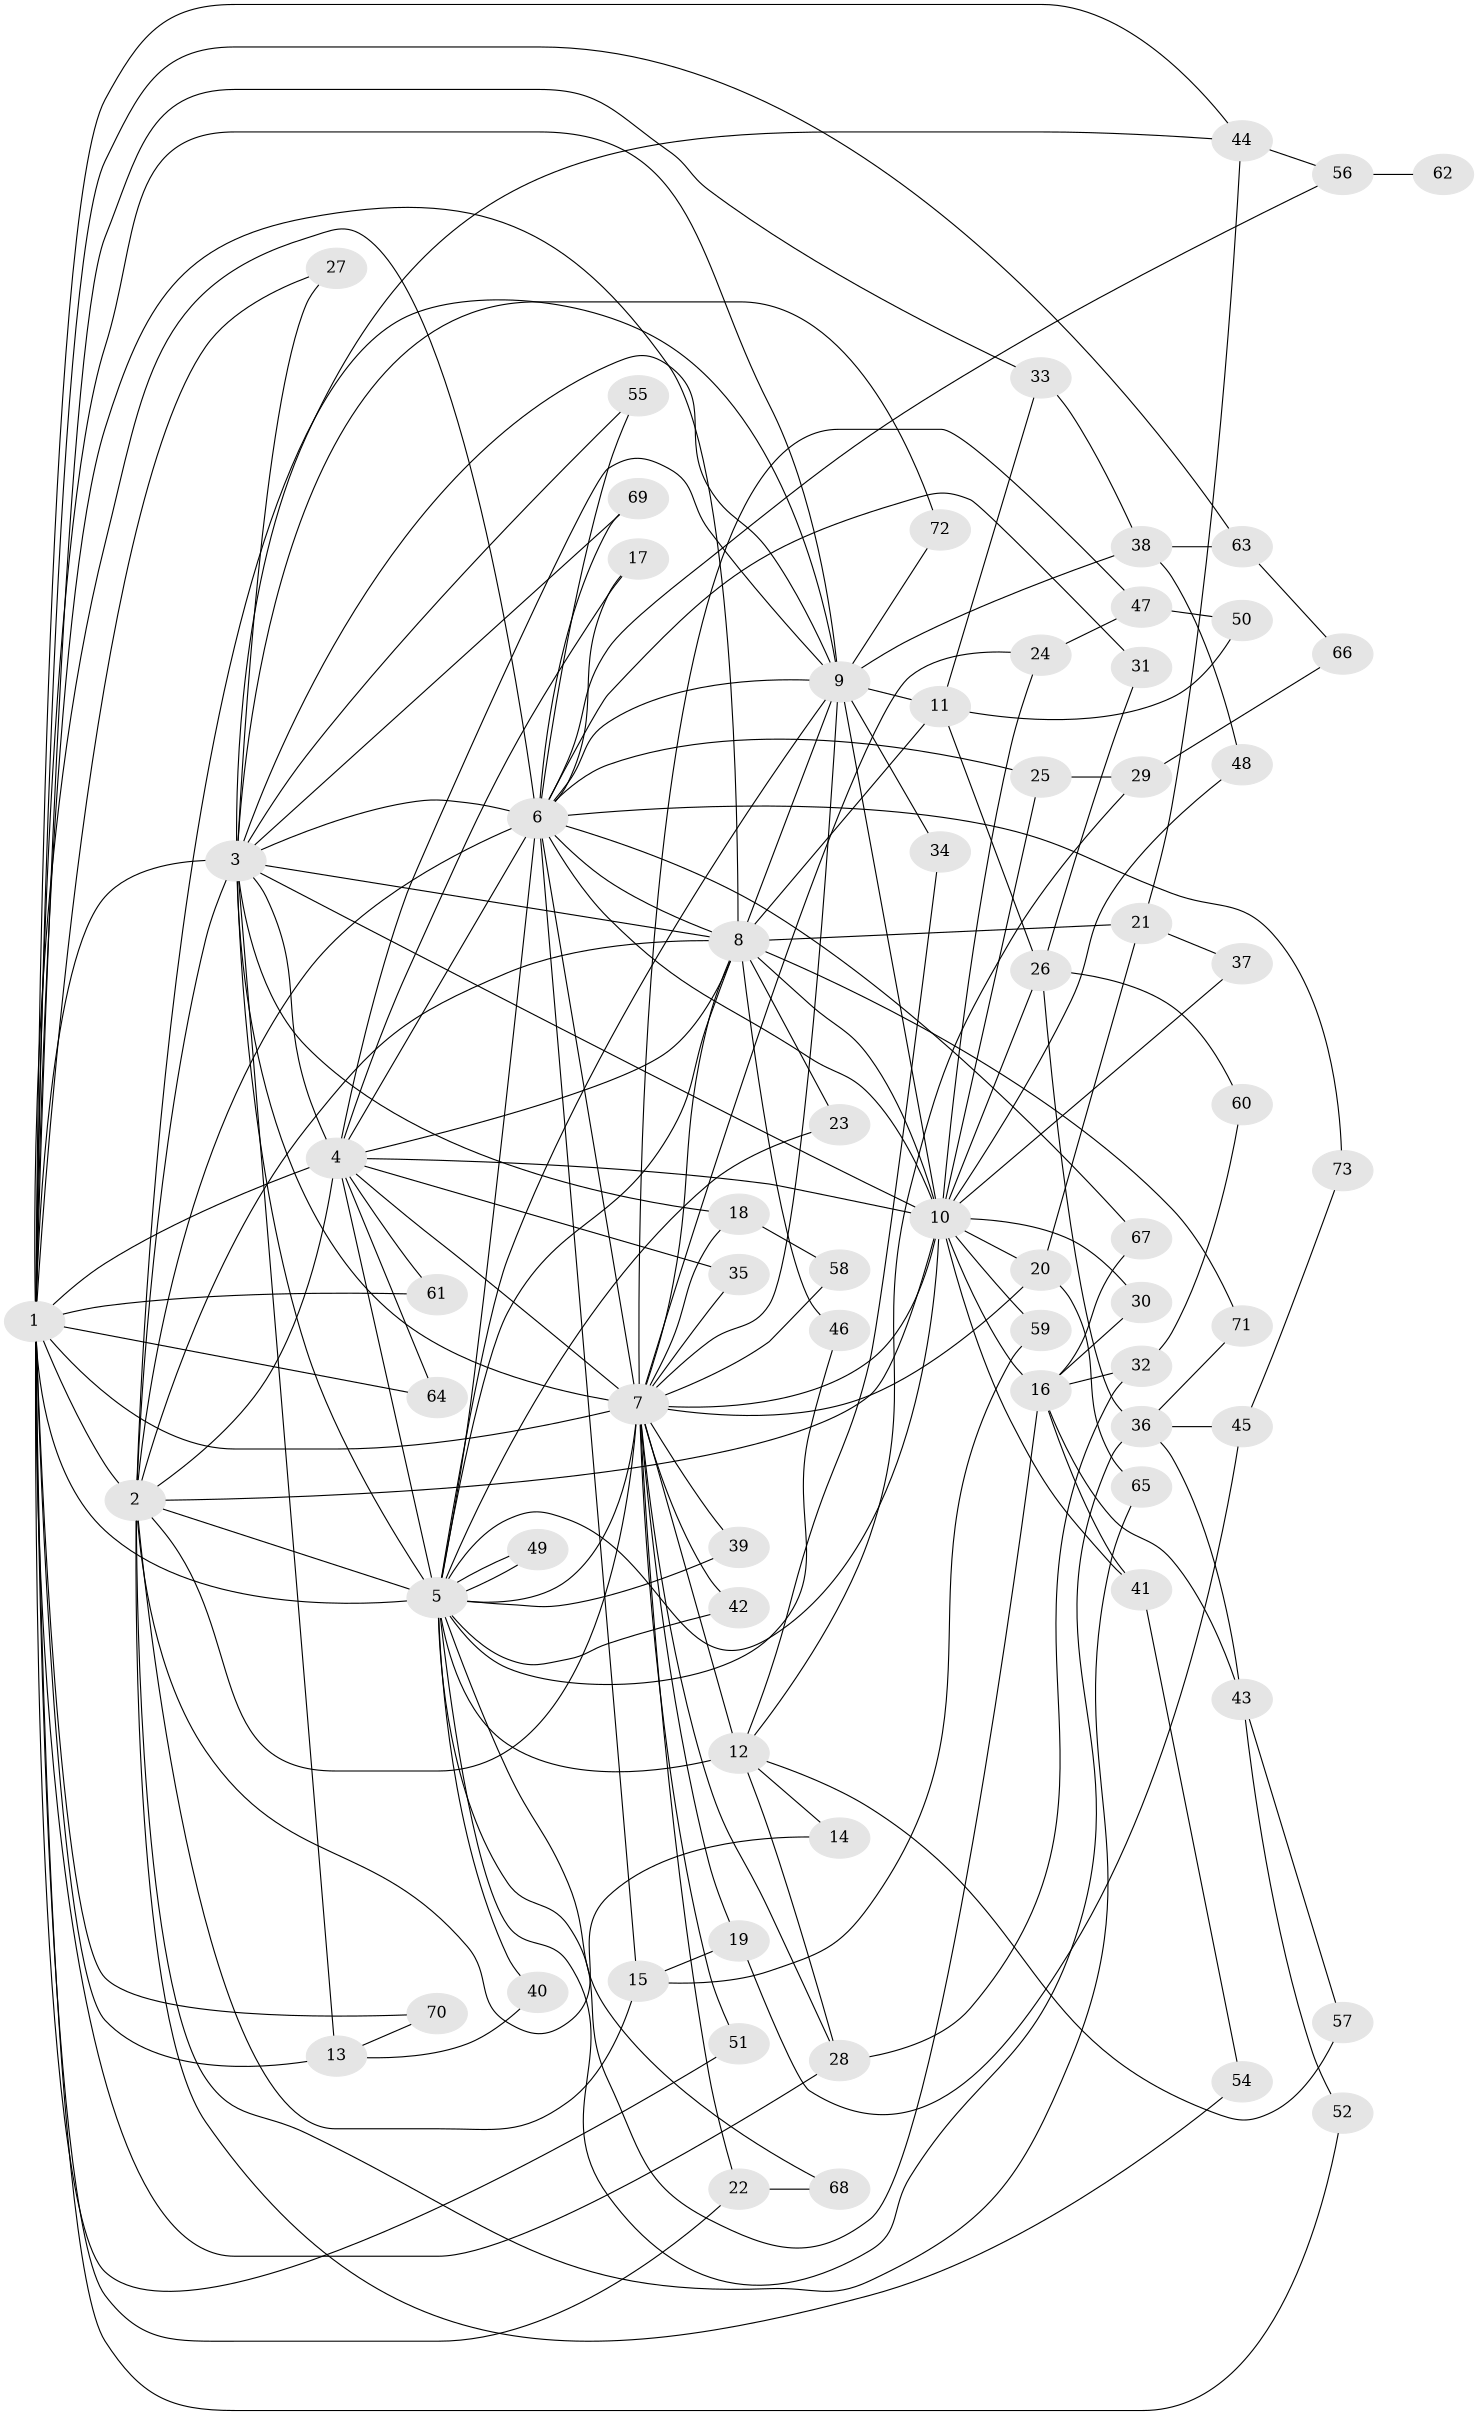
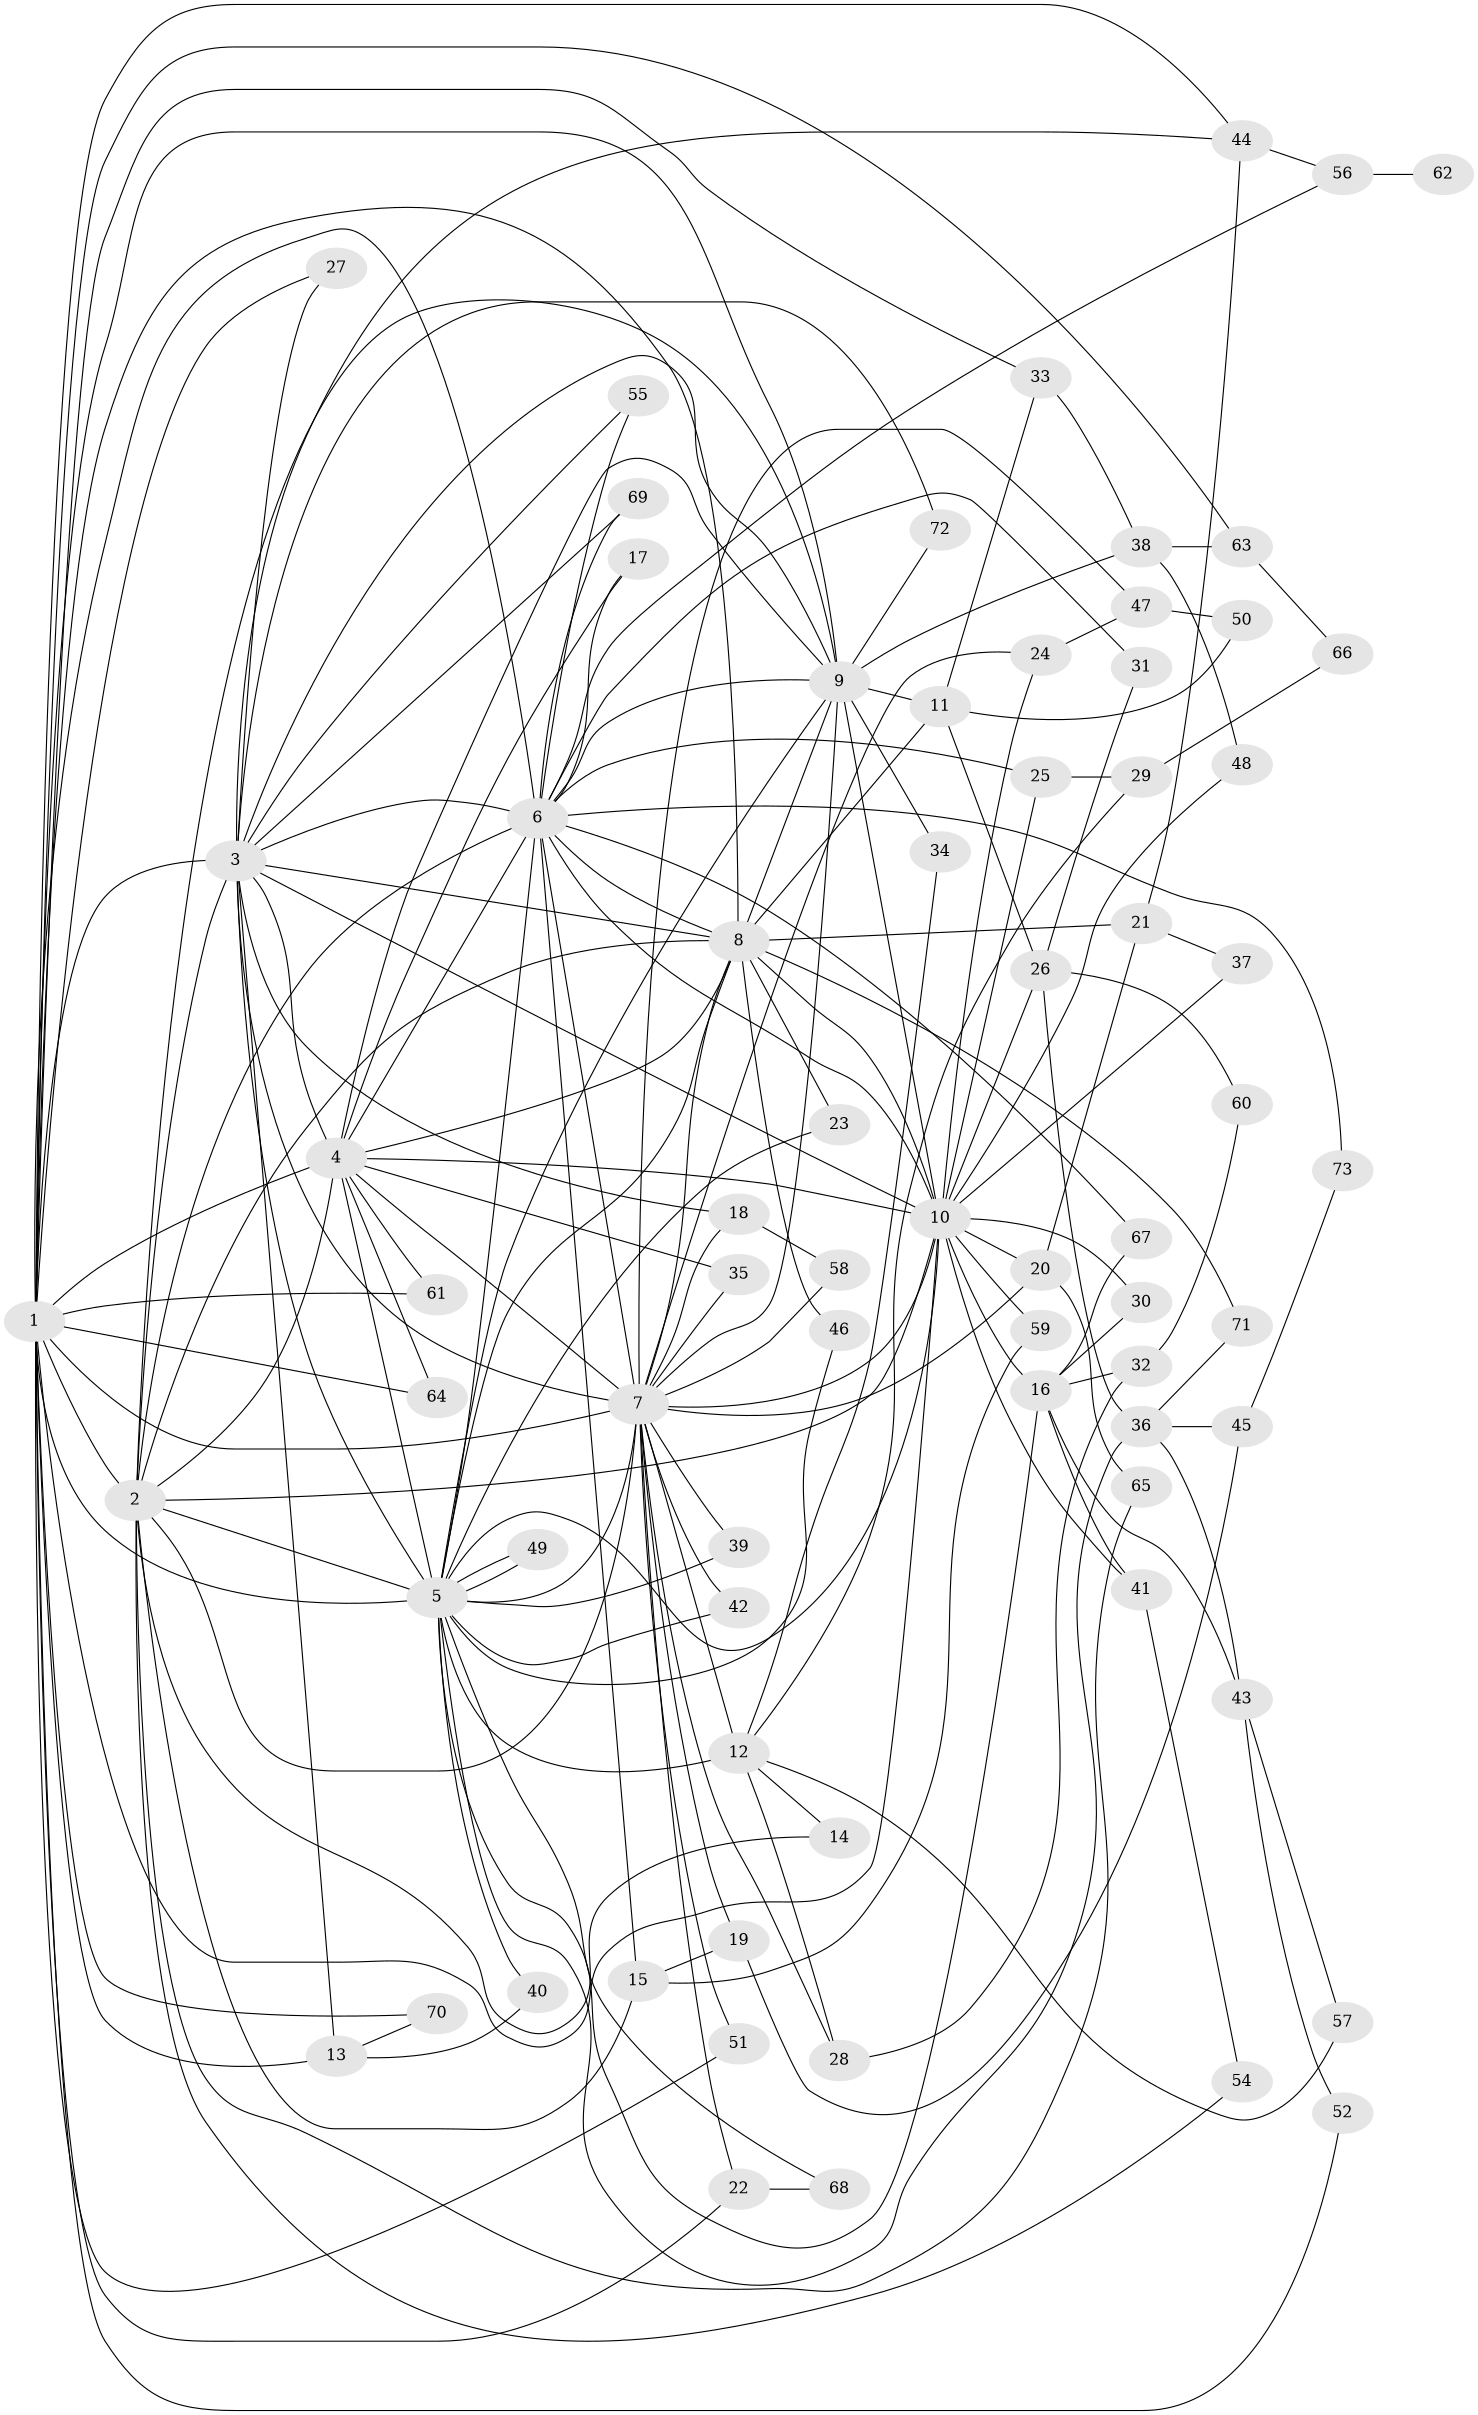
(123, 2134) -> (554, 2044)
